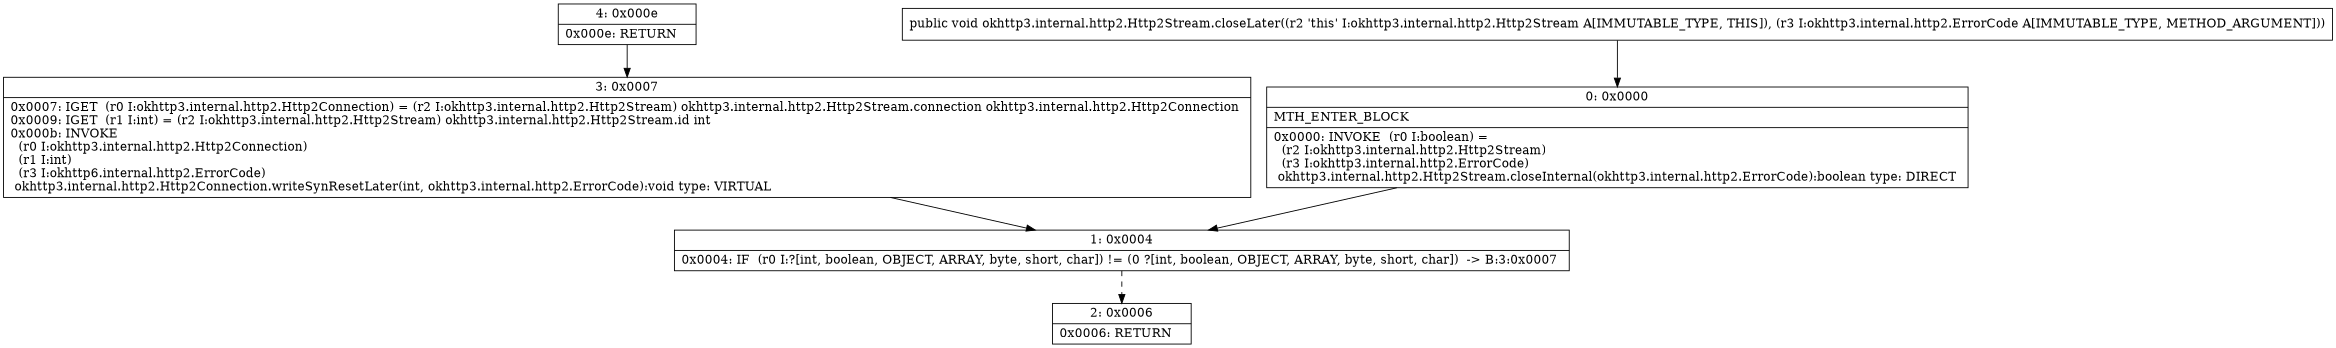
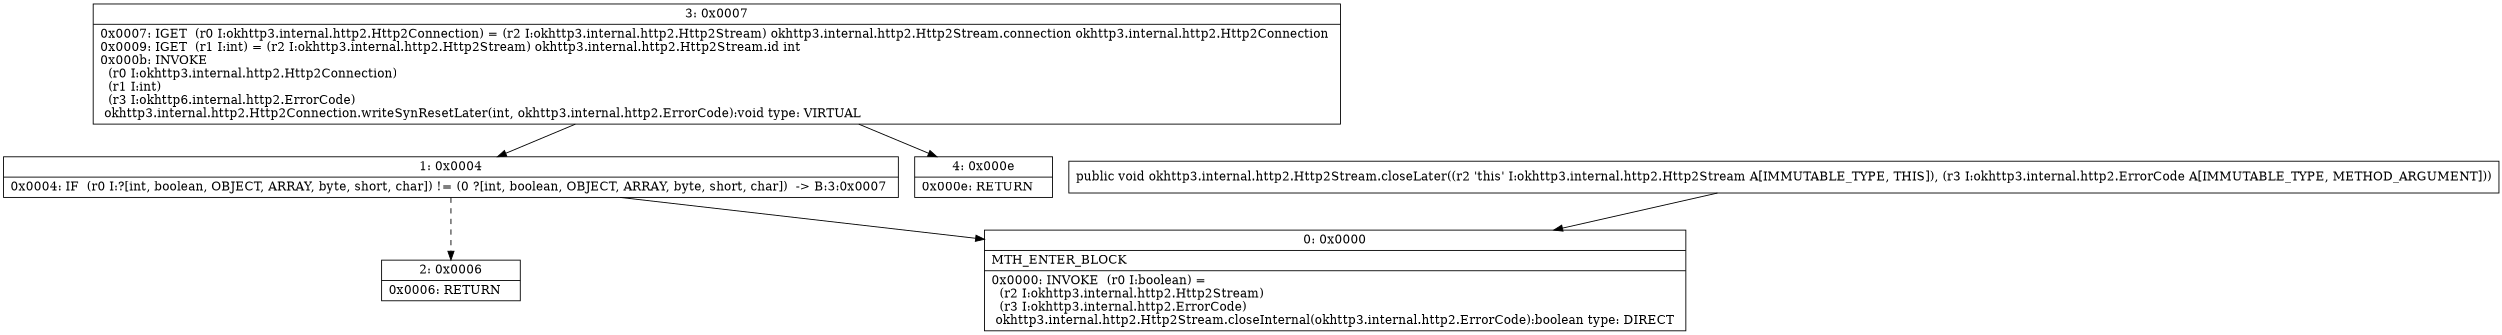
(627, 56) -> (894, 139)
(1307, 208) -> (798, 218)
